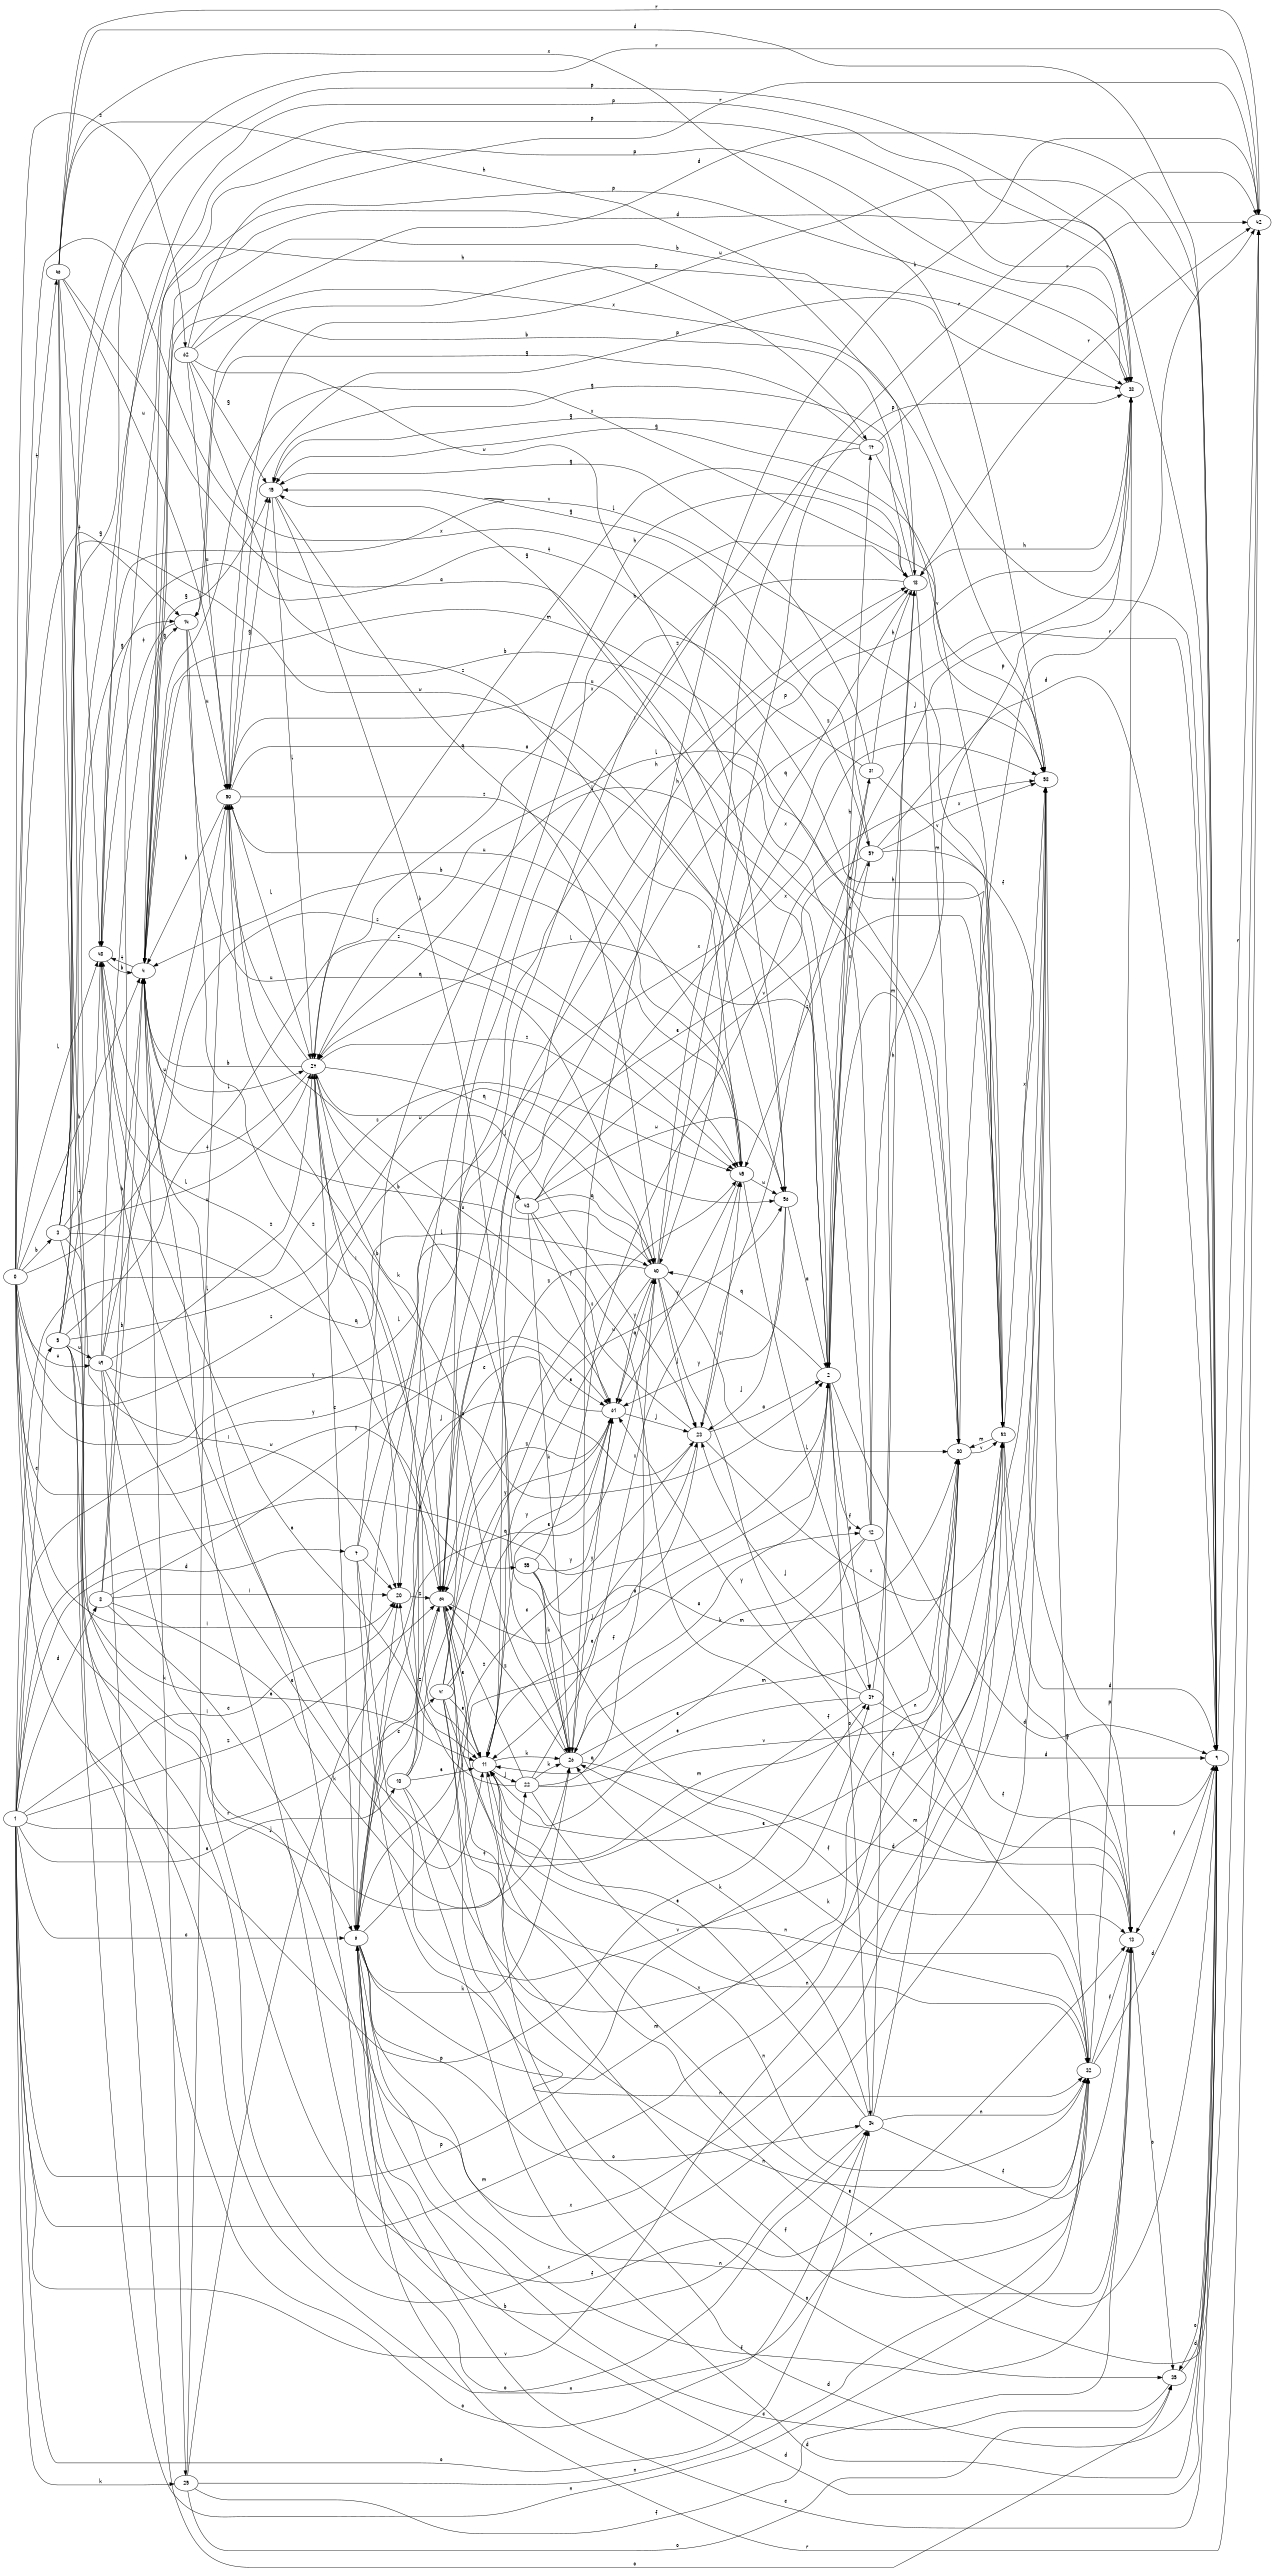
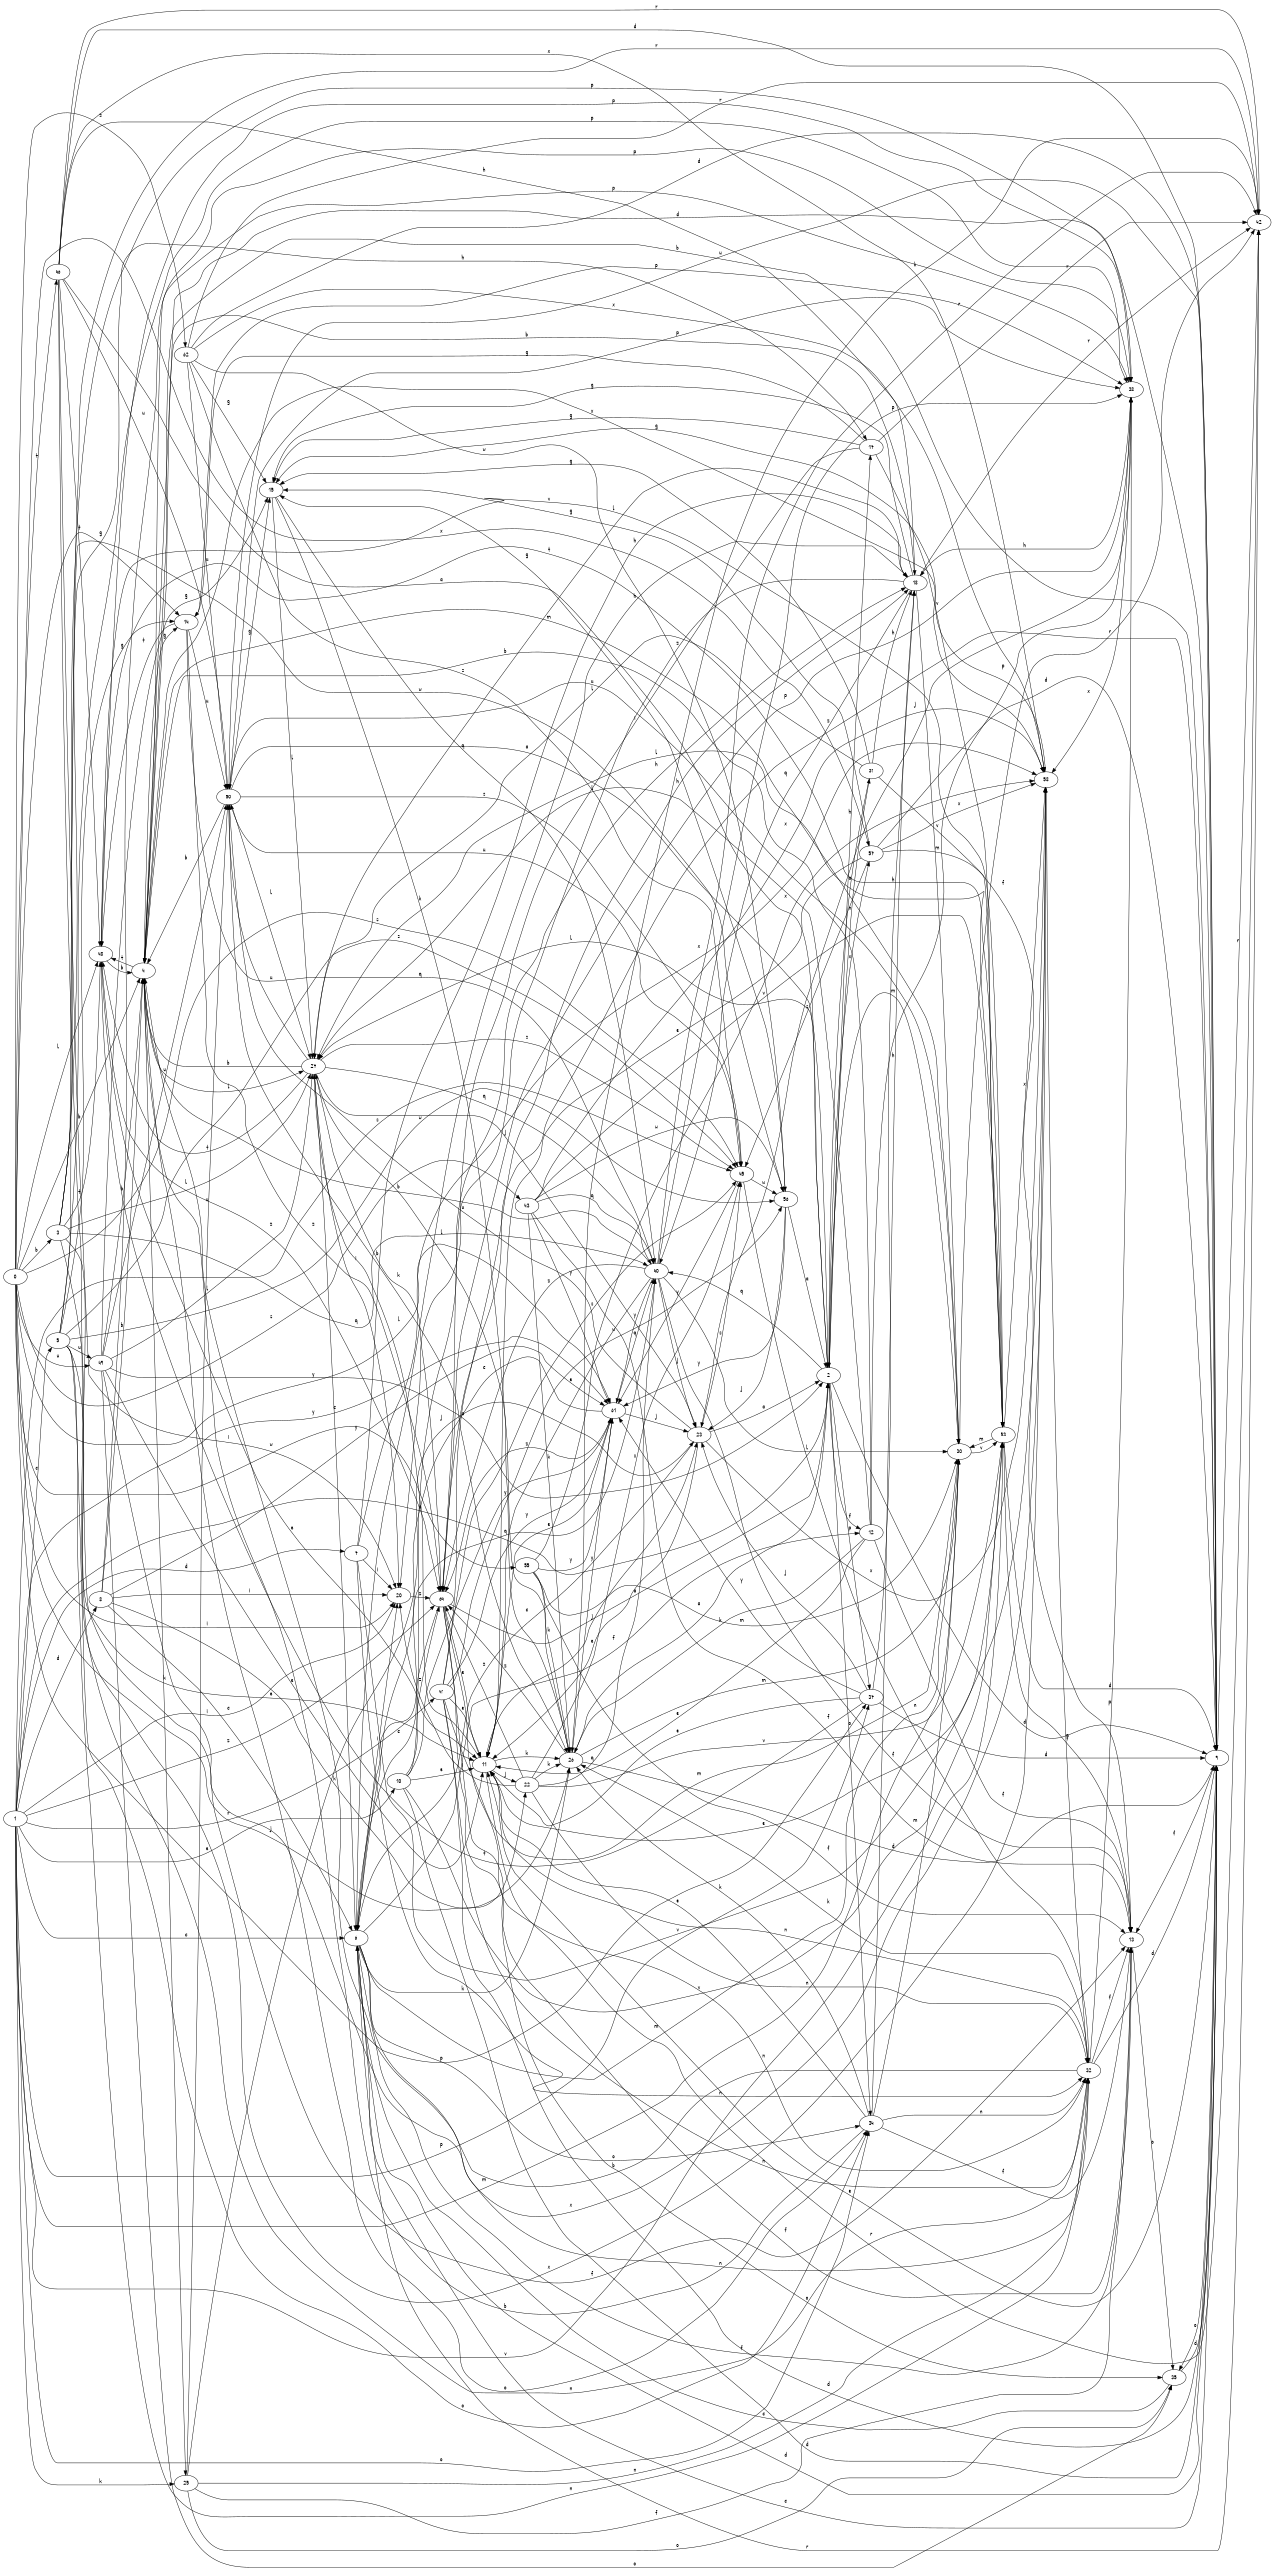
none -> (1123, 591)
(592, 689) -> (592, 689)
(513, 894) -> (345, 1954)
